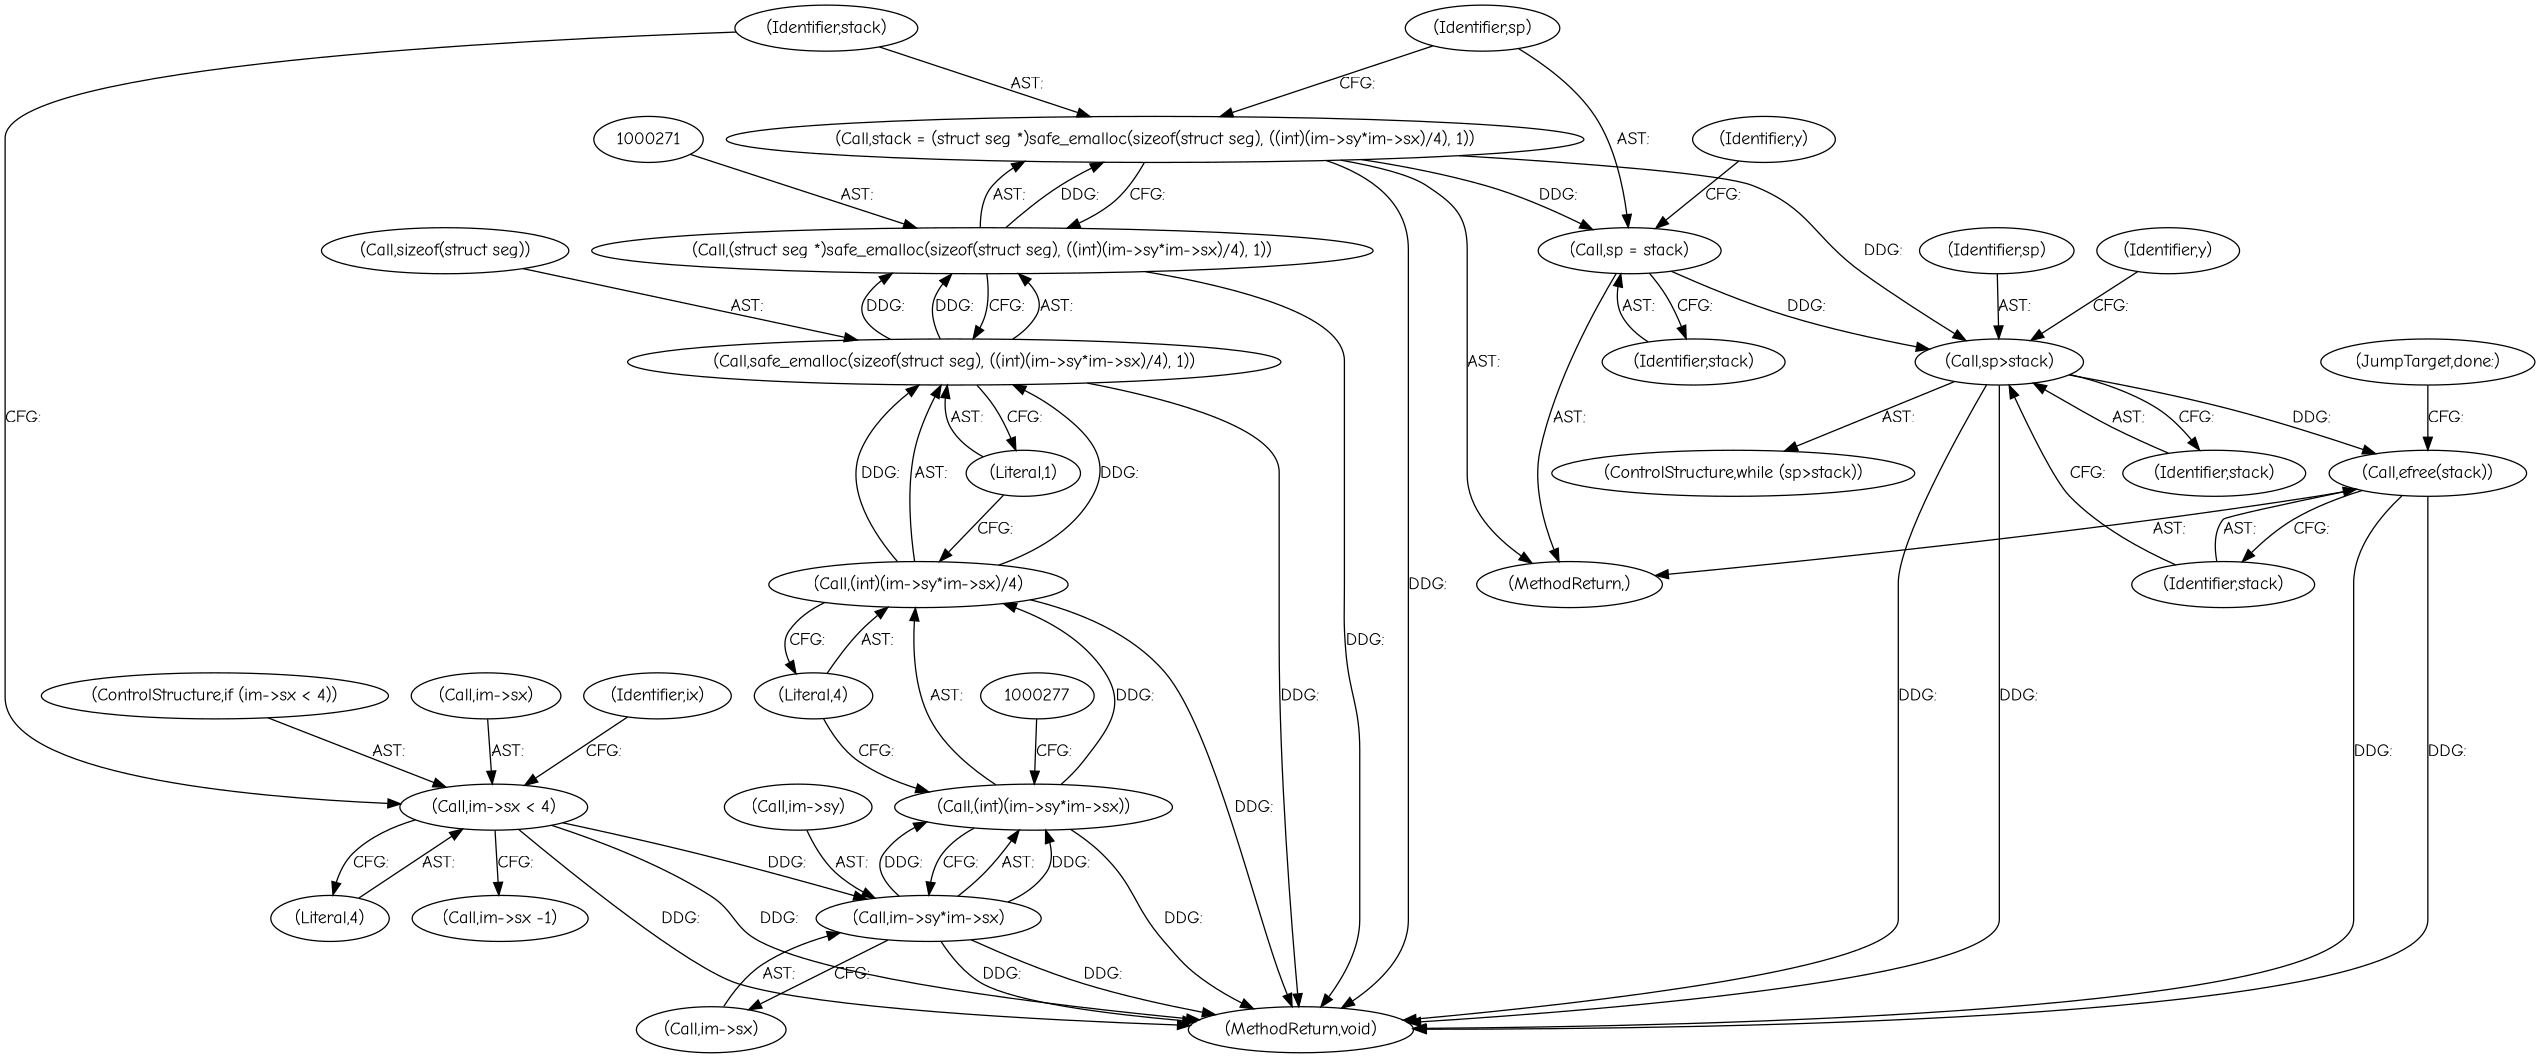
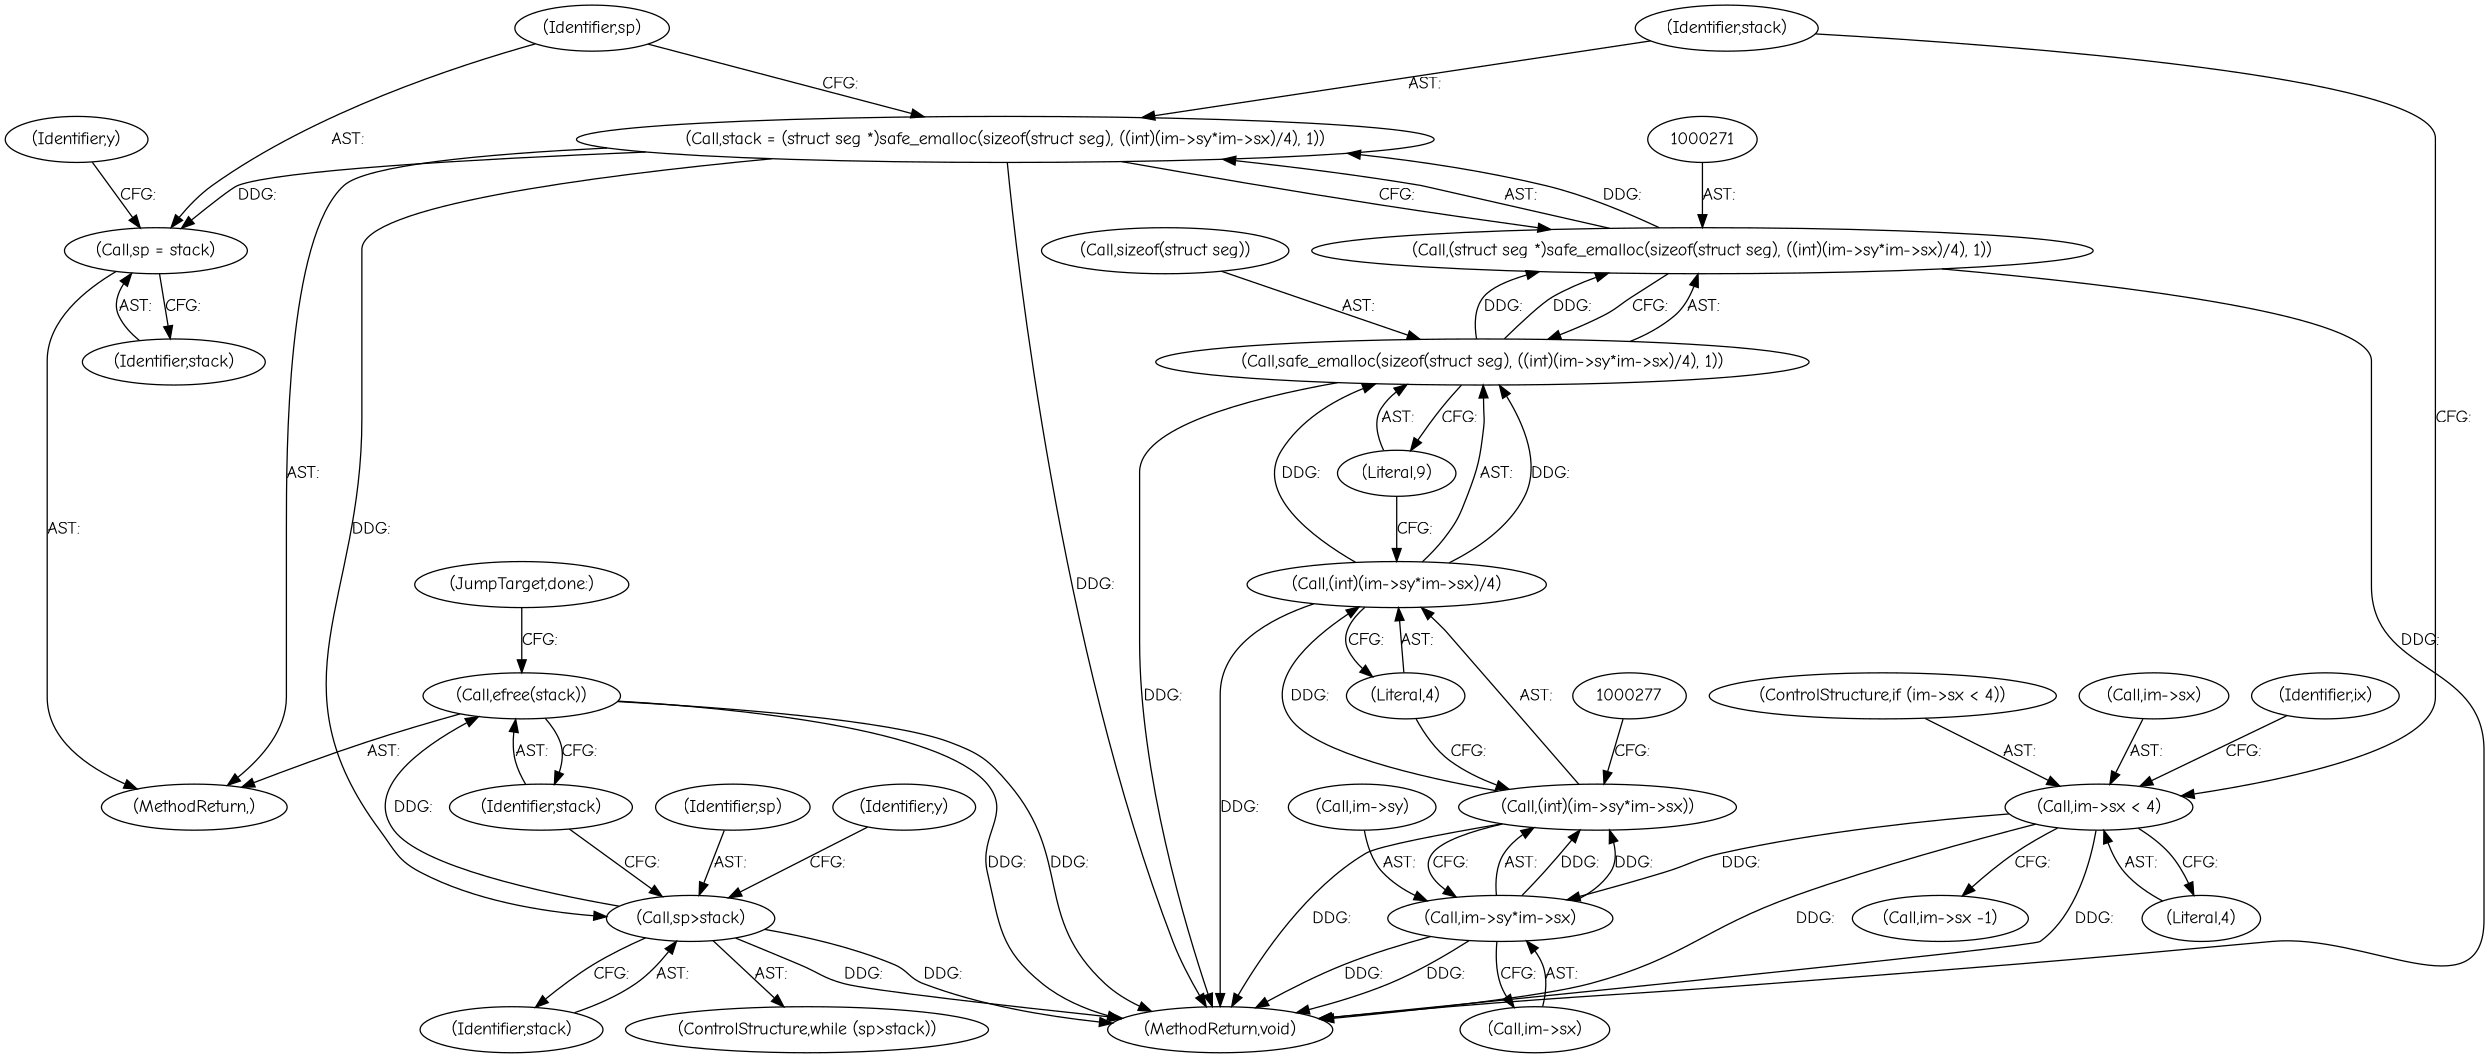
(1791, 317) -> none
(1023, 473) -> (1397, 473)
